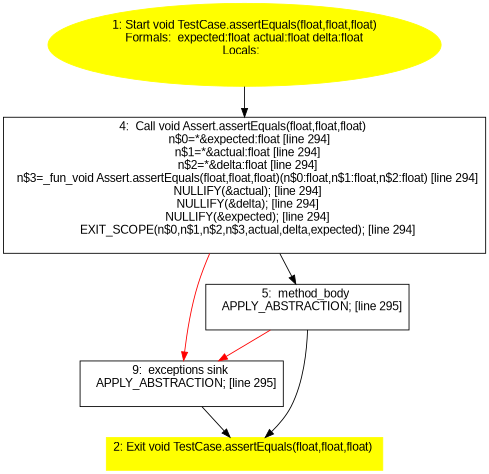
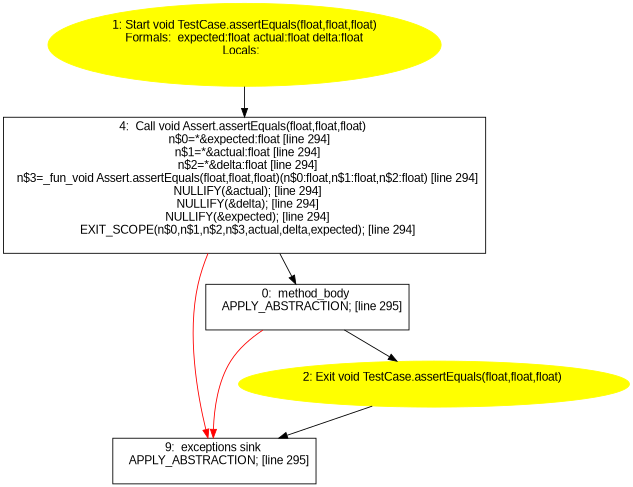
(307, 307) -> (307, 307)
(213, 419) -> (330, 421)
(245, 454) -> (434, 384)
